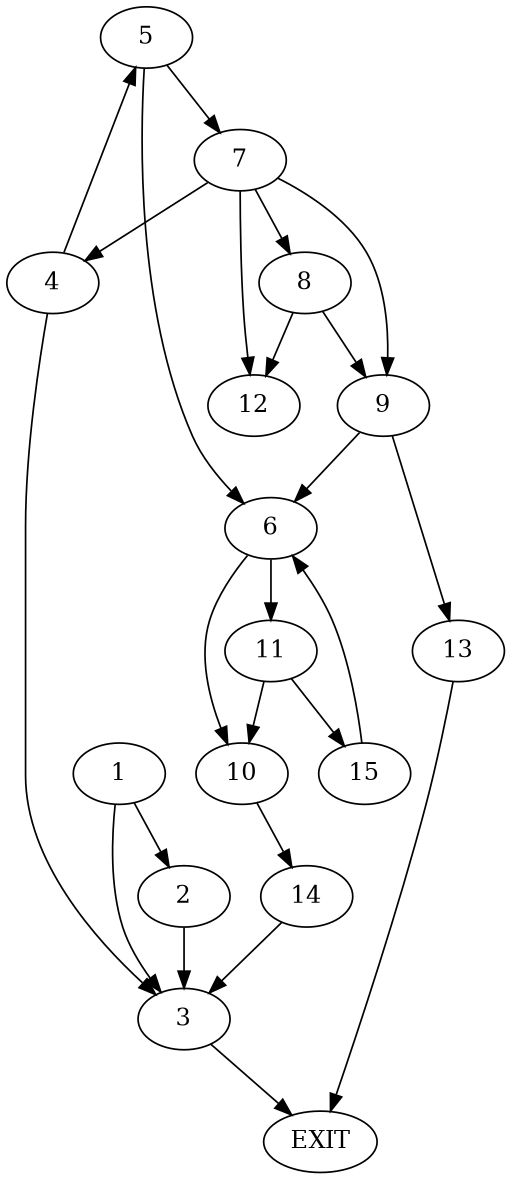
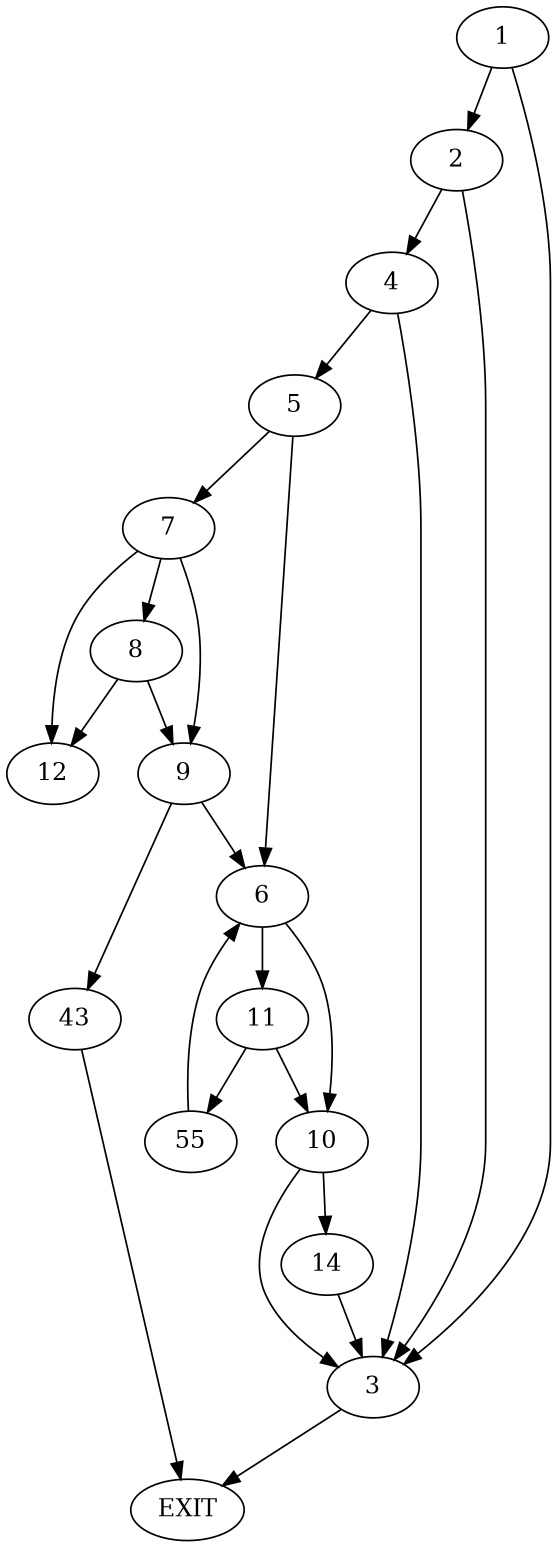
(156, 215) -> (428, 214)
(458, 651) -> (75, 1019)
(365, 774) -> (191, 1142)
none -> (260, 1270)
